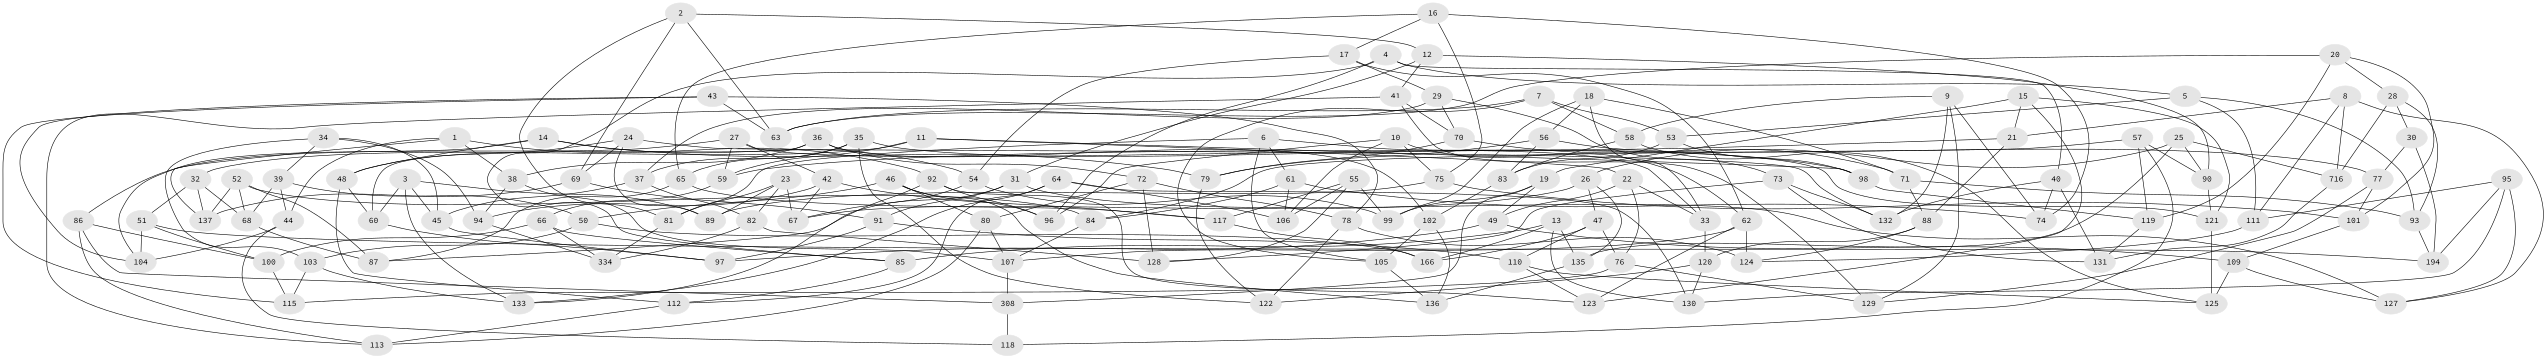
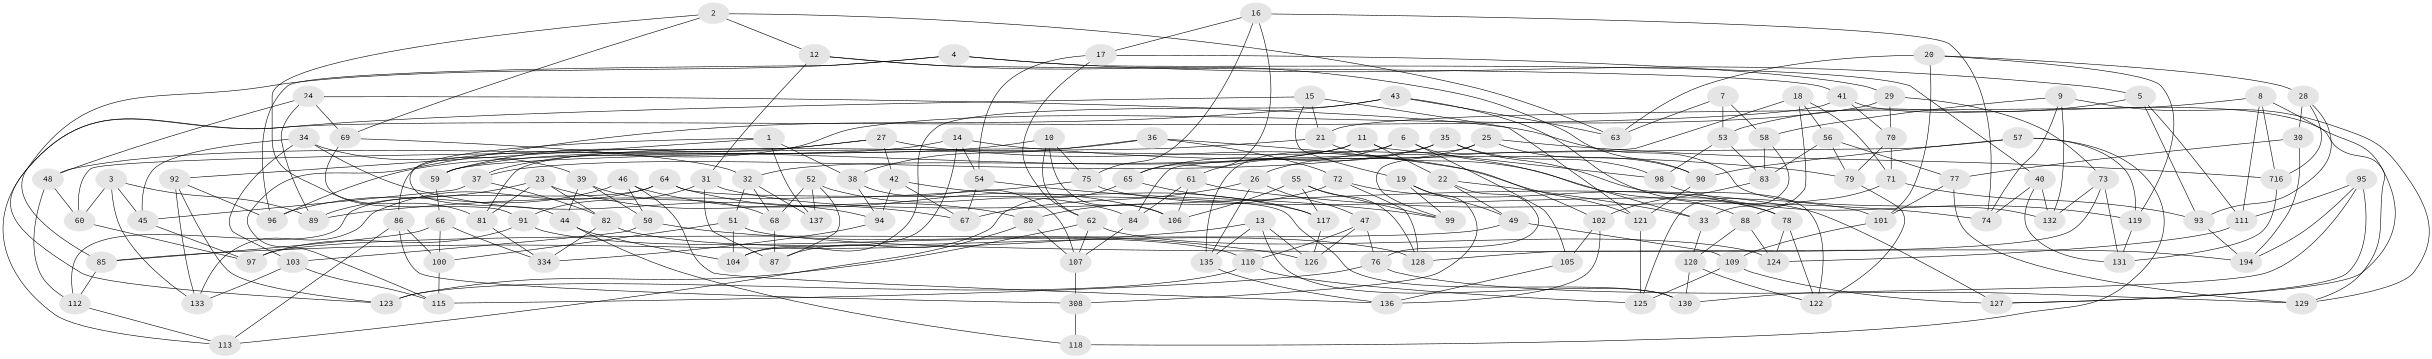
(1229, 132) -> none
(328, 195) -> (502, 145)
(1427, 262) -> (1311, 262)
